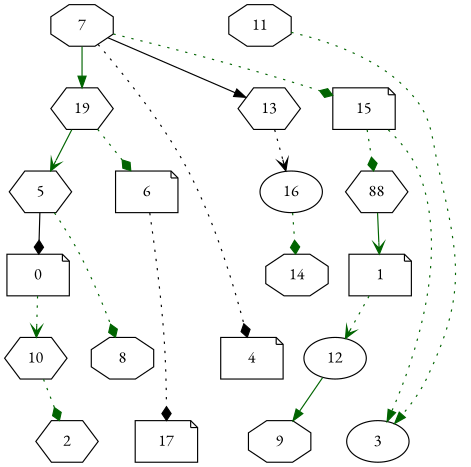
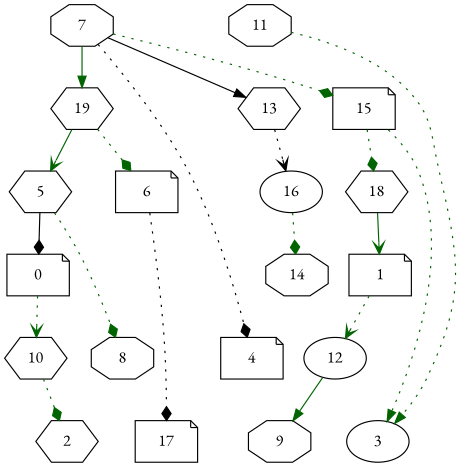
(377, 192) -> (377, 192)
